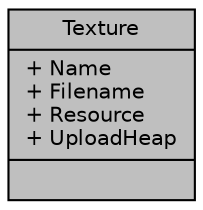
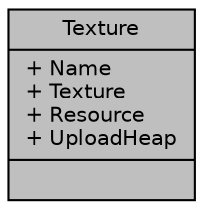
(86, 92) -> (76, 92)
